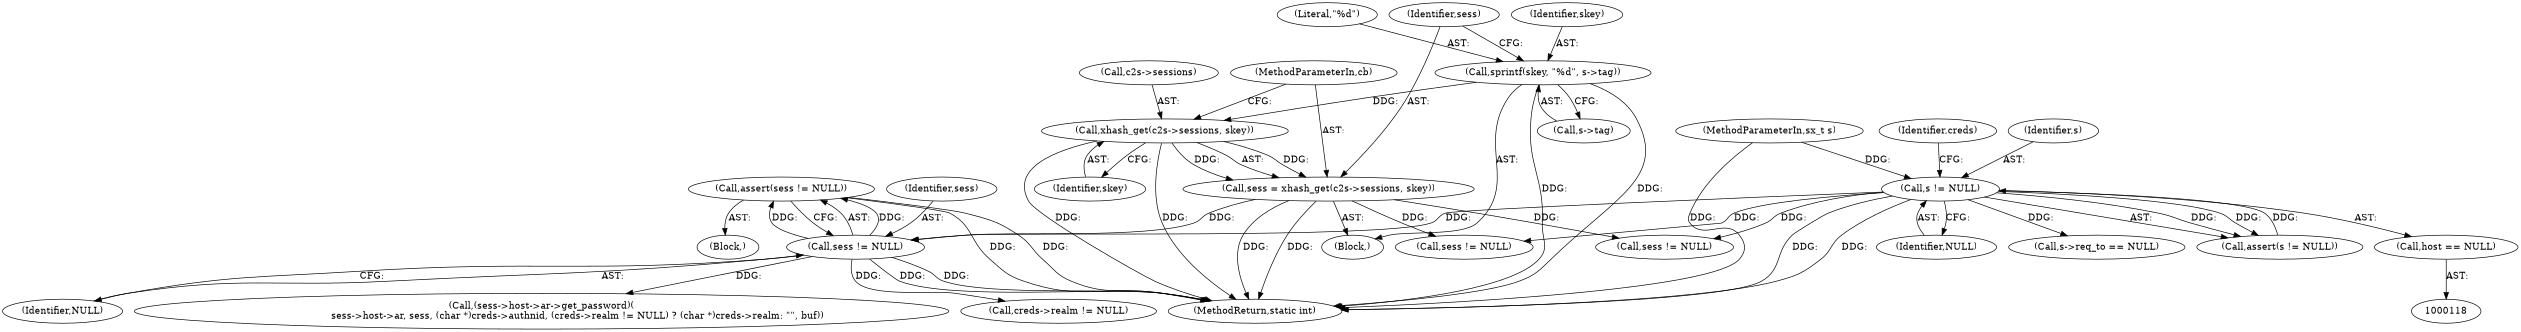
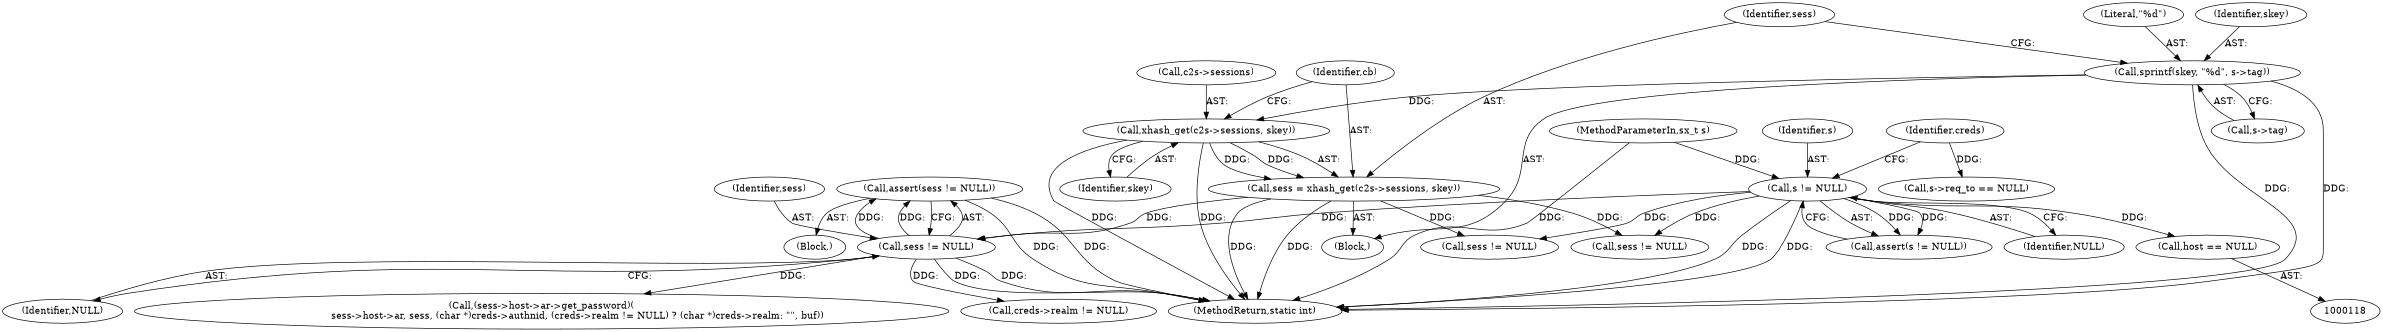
(1314, 73) -> (1345, 73)
(2015, 217) -> (1955, 157)
(2287, 218) -> (1819, 218)
(2367, 218) -> (2136, 218)
